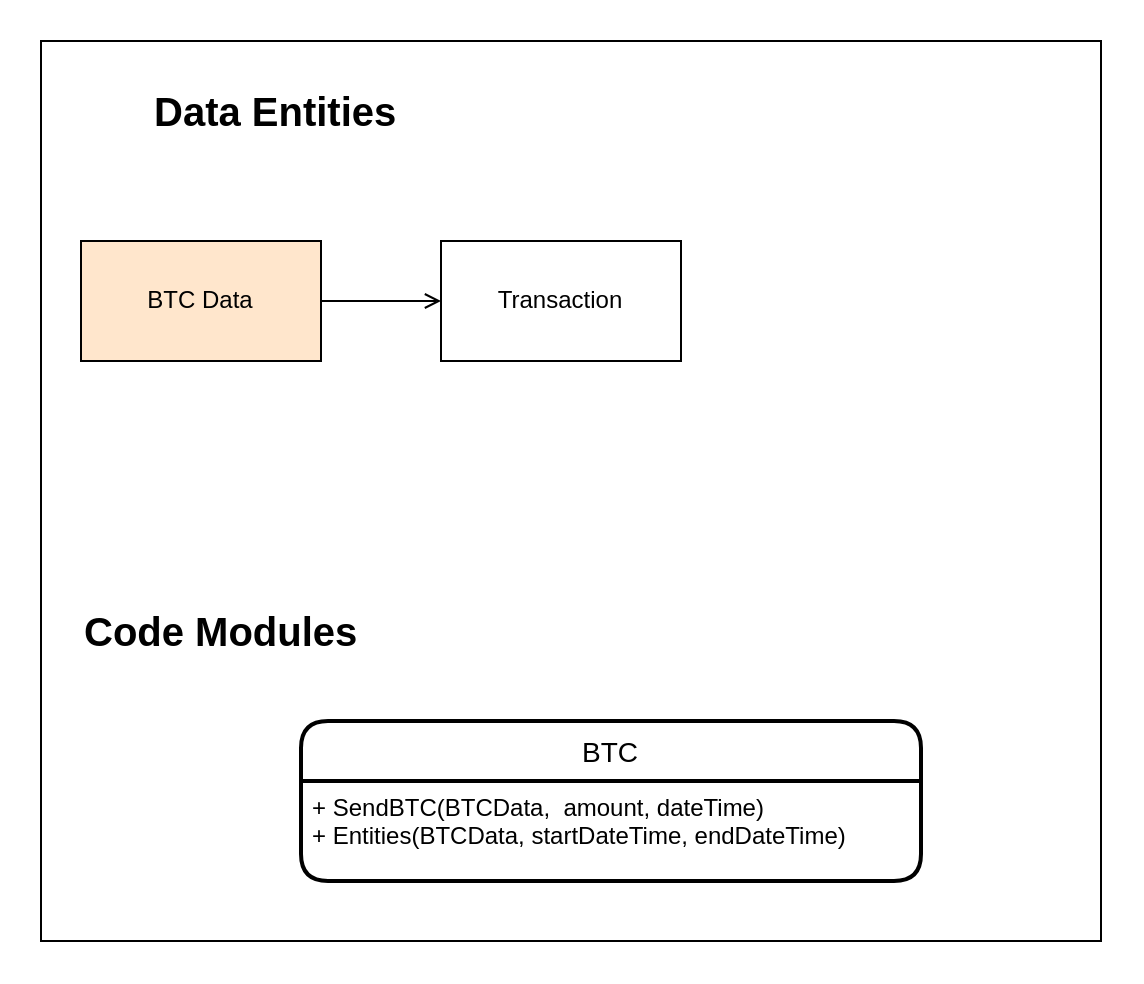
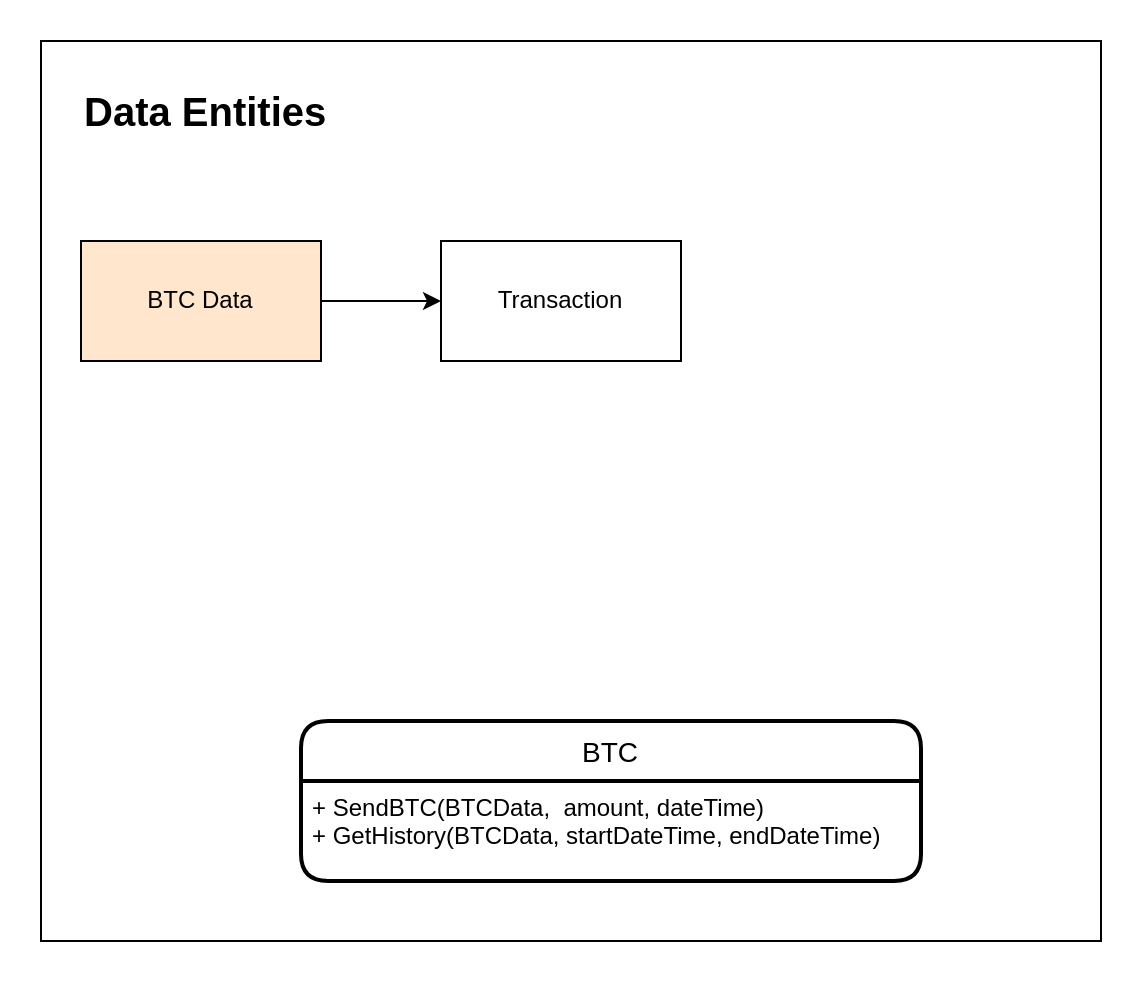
(281, 111) -> (211, 111)
(428, 301) -> (426, 301)
(251, 631) -> none
(542, 808) -> (542, 808)
